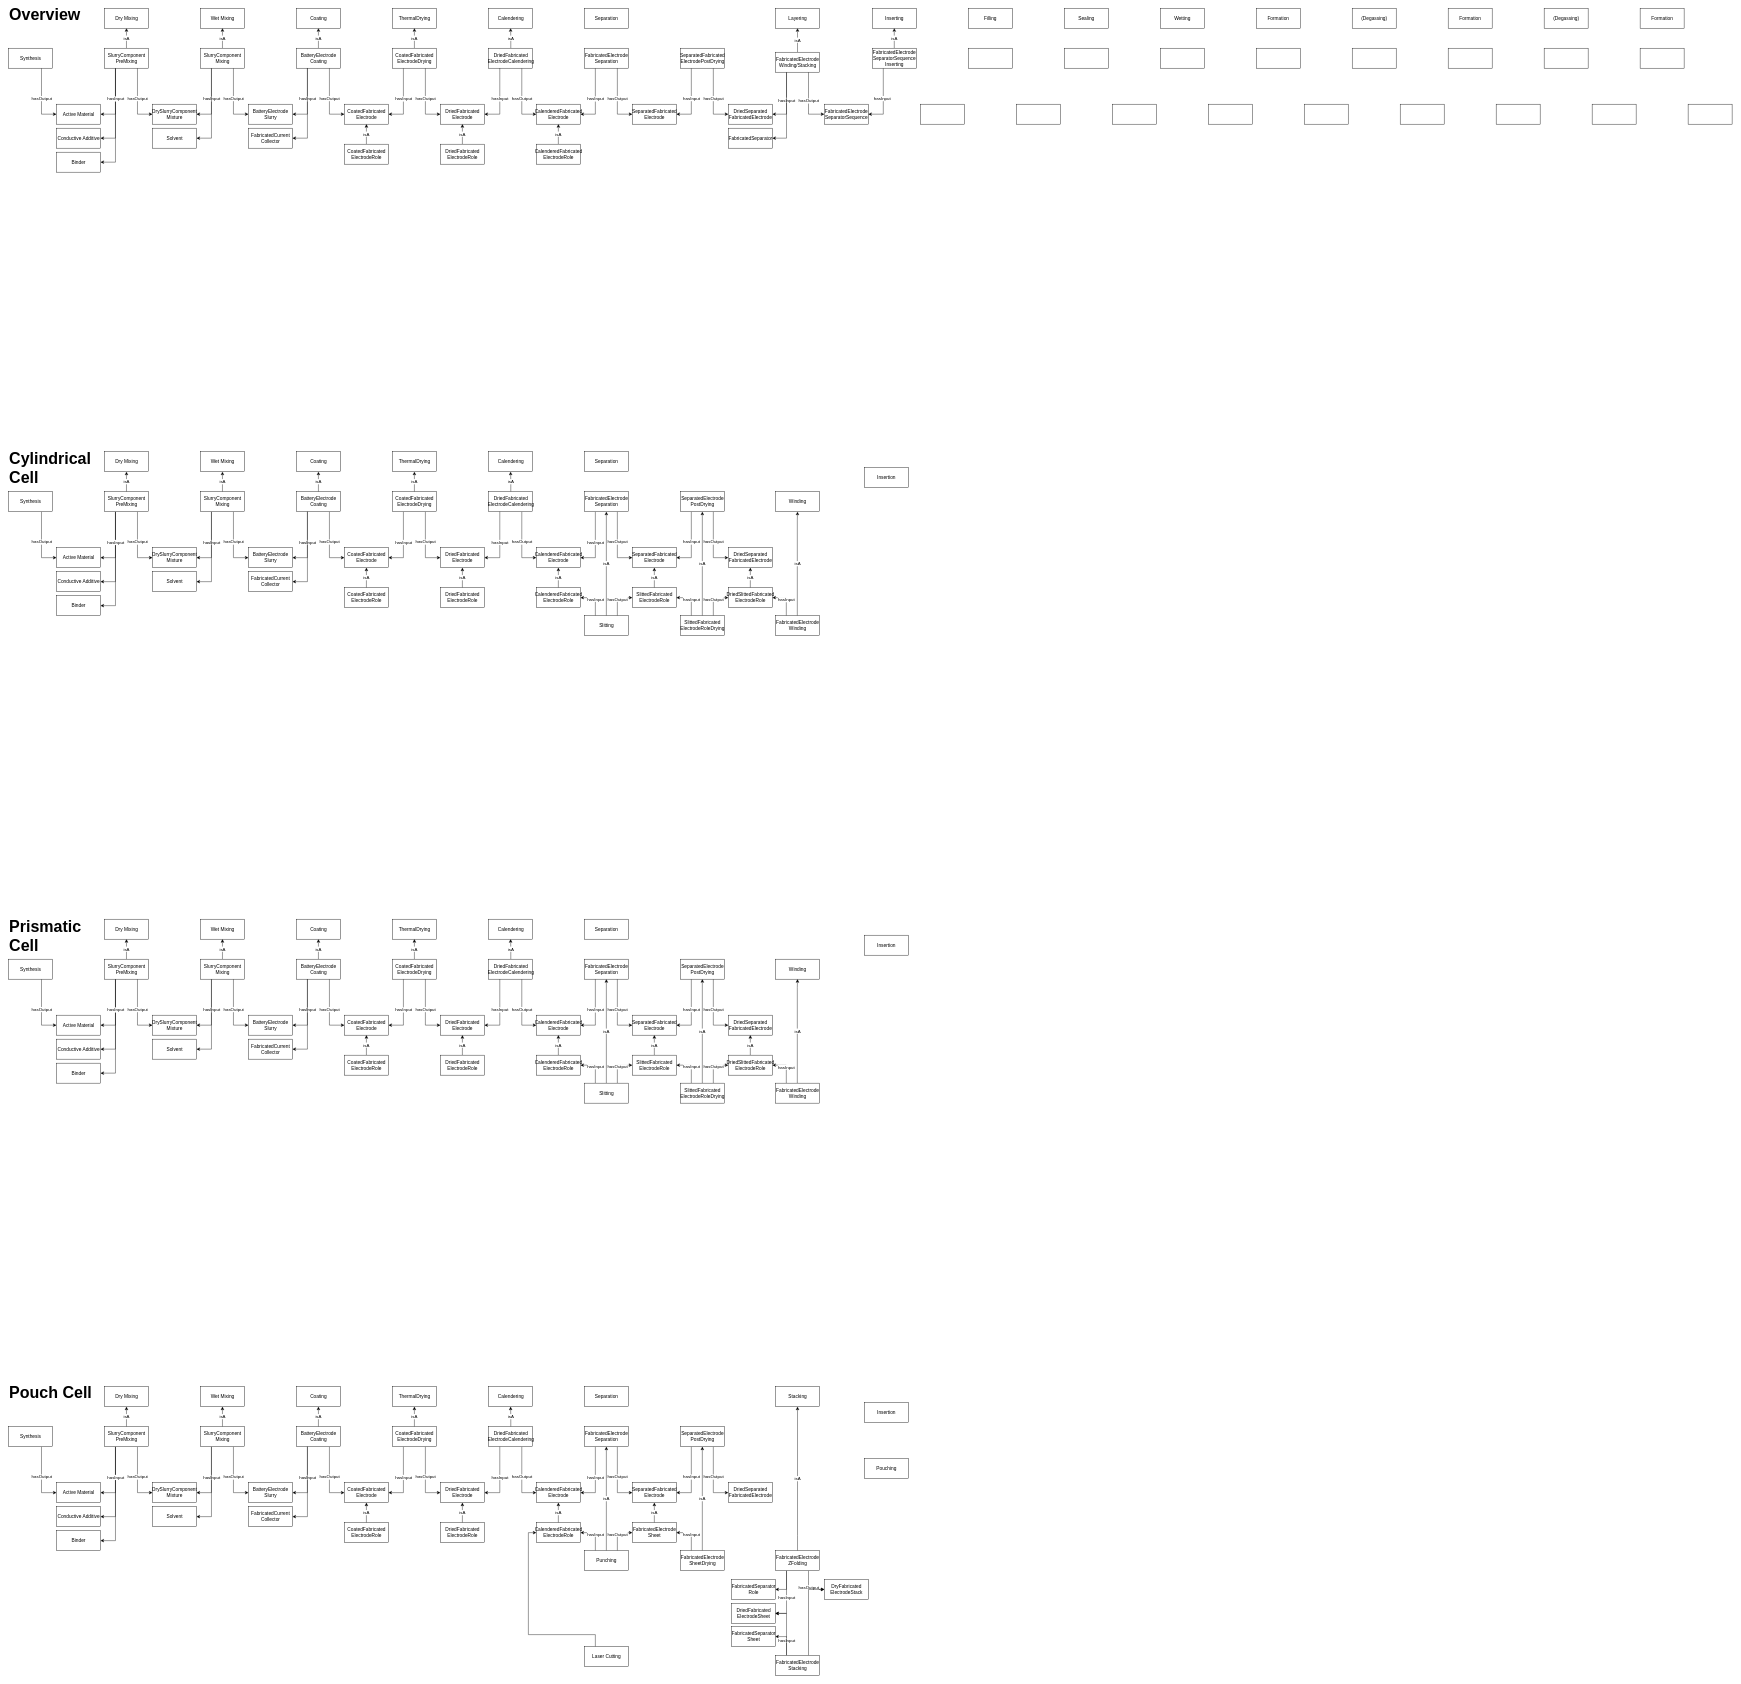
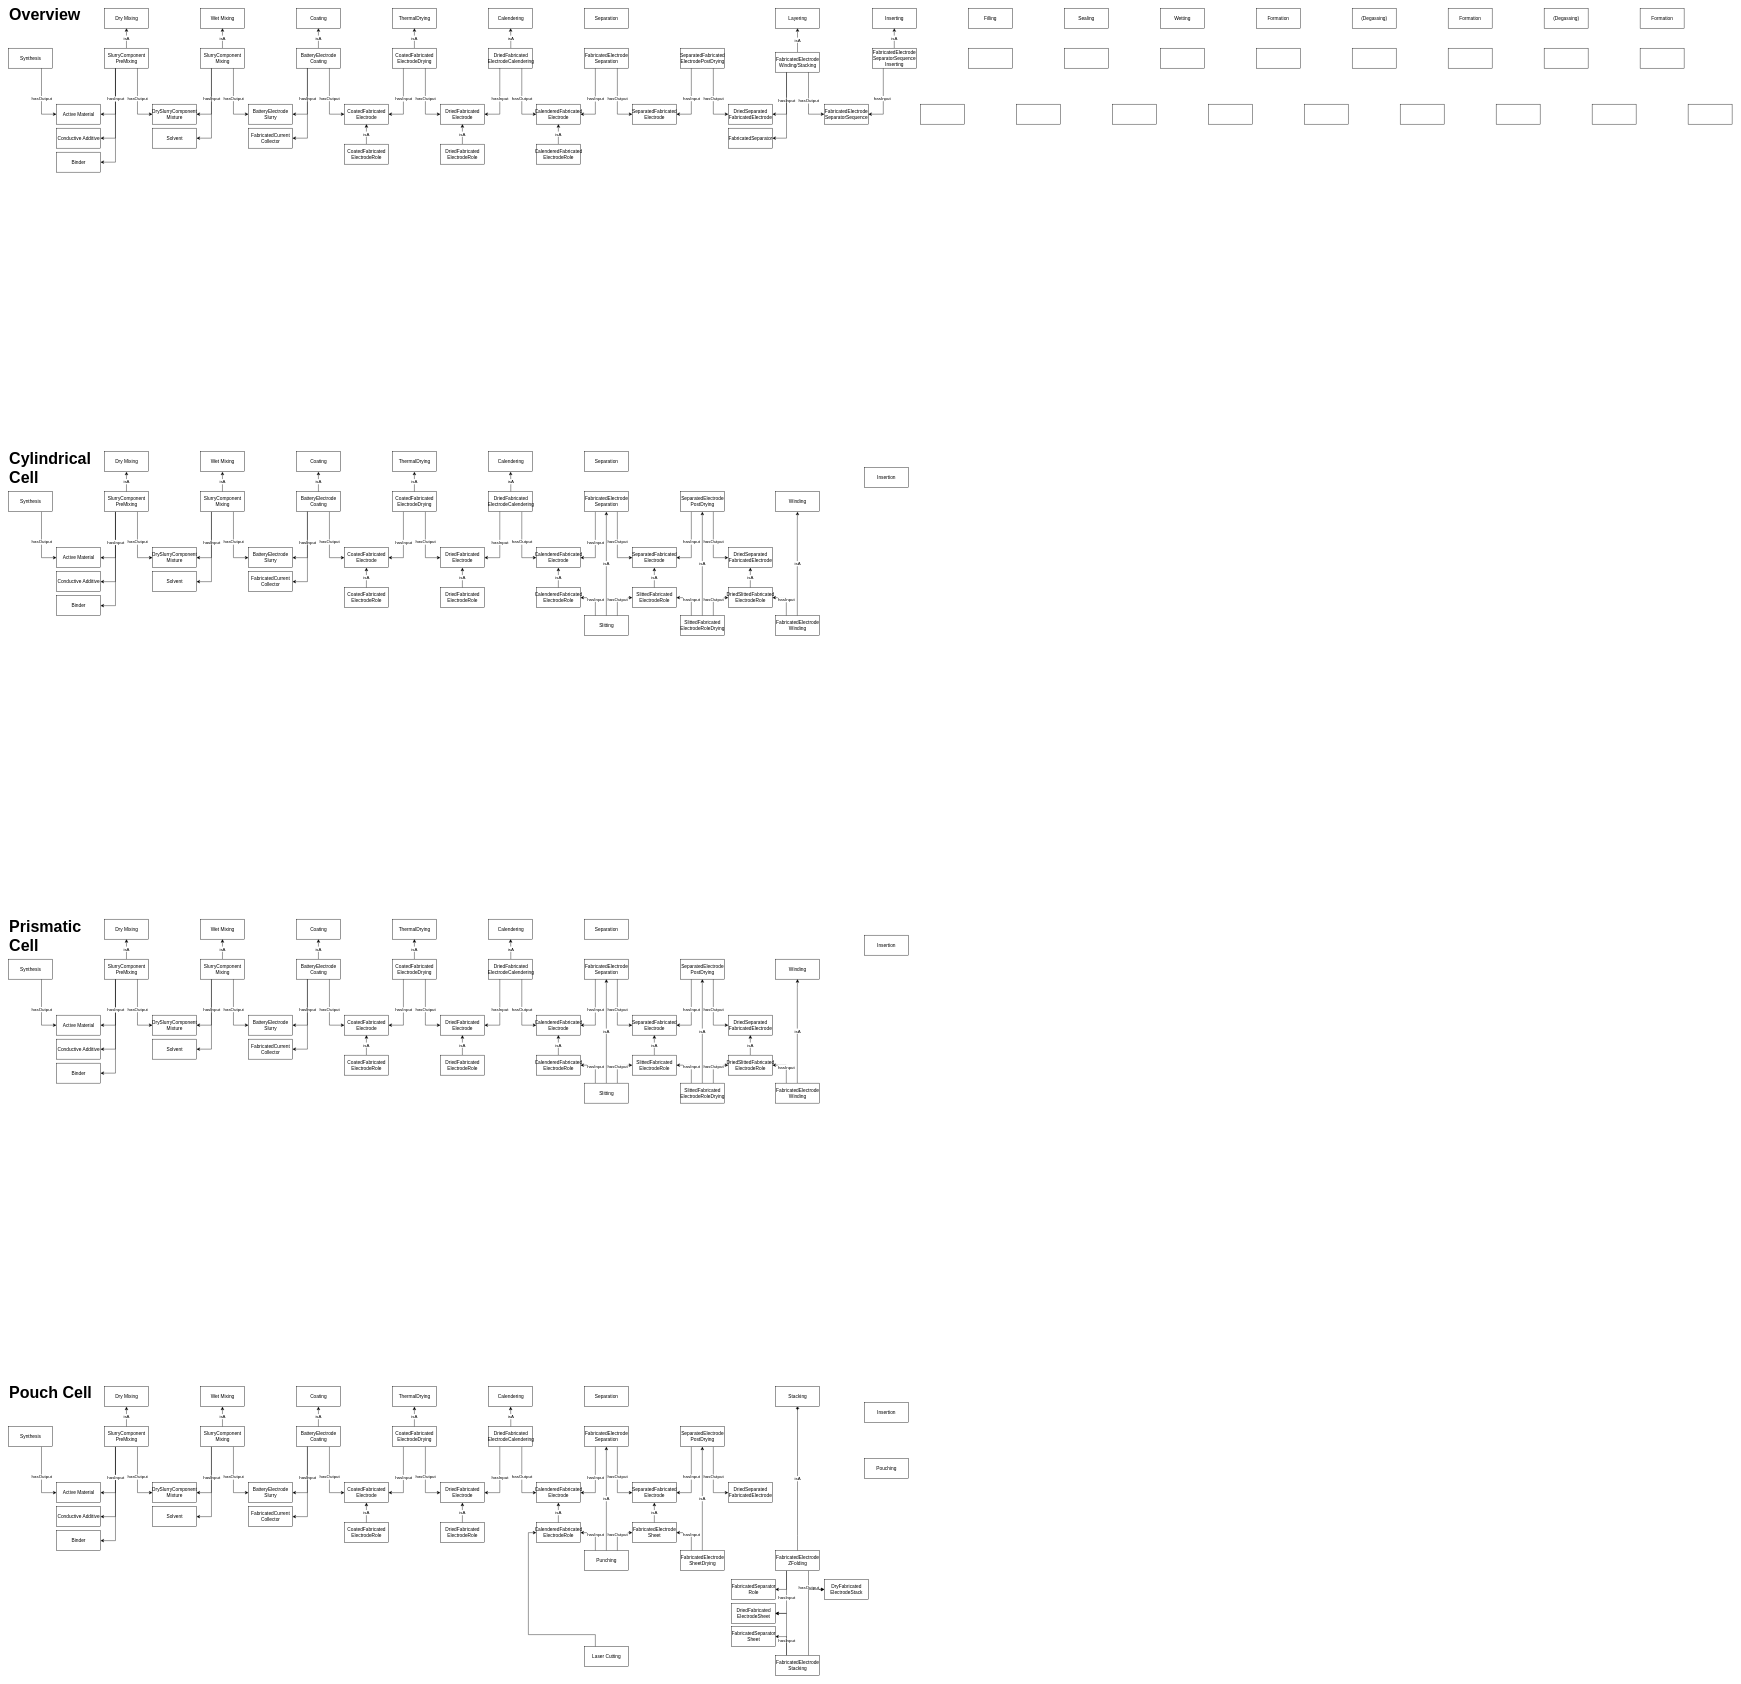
(797, 1411) -> (797, 1411)
